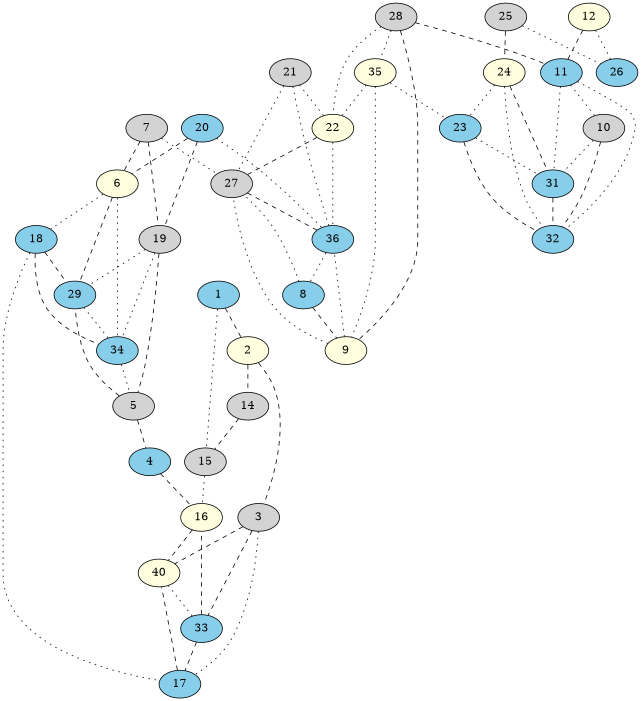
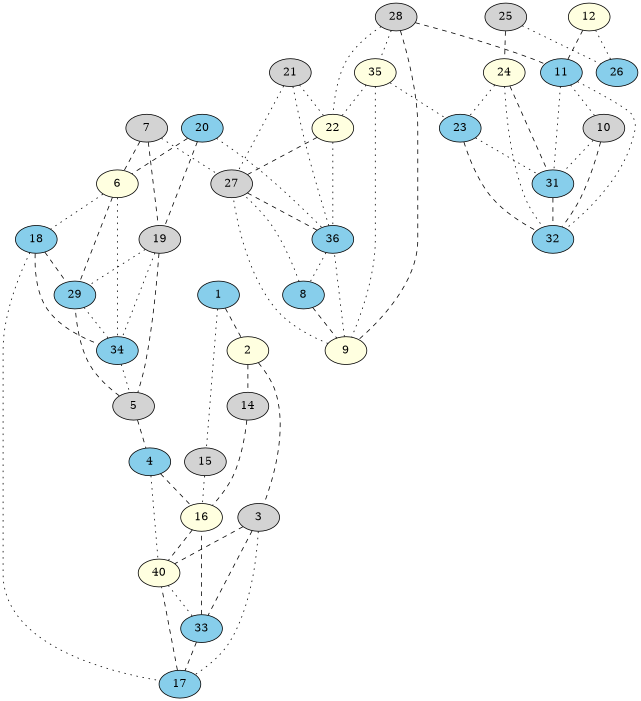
(227, 434) -> (237, 466)
none -> (154, 517)
